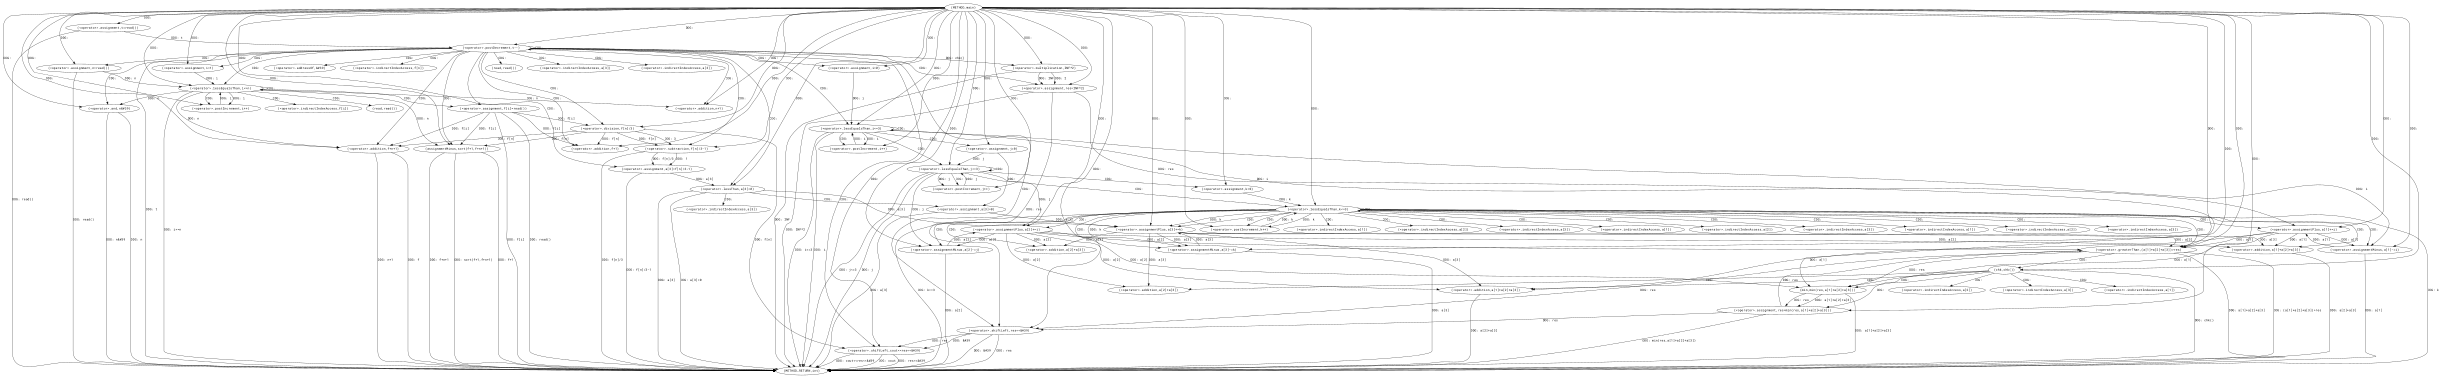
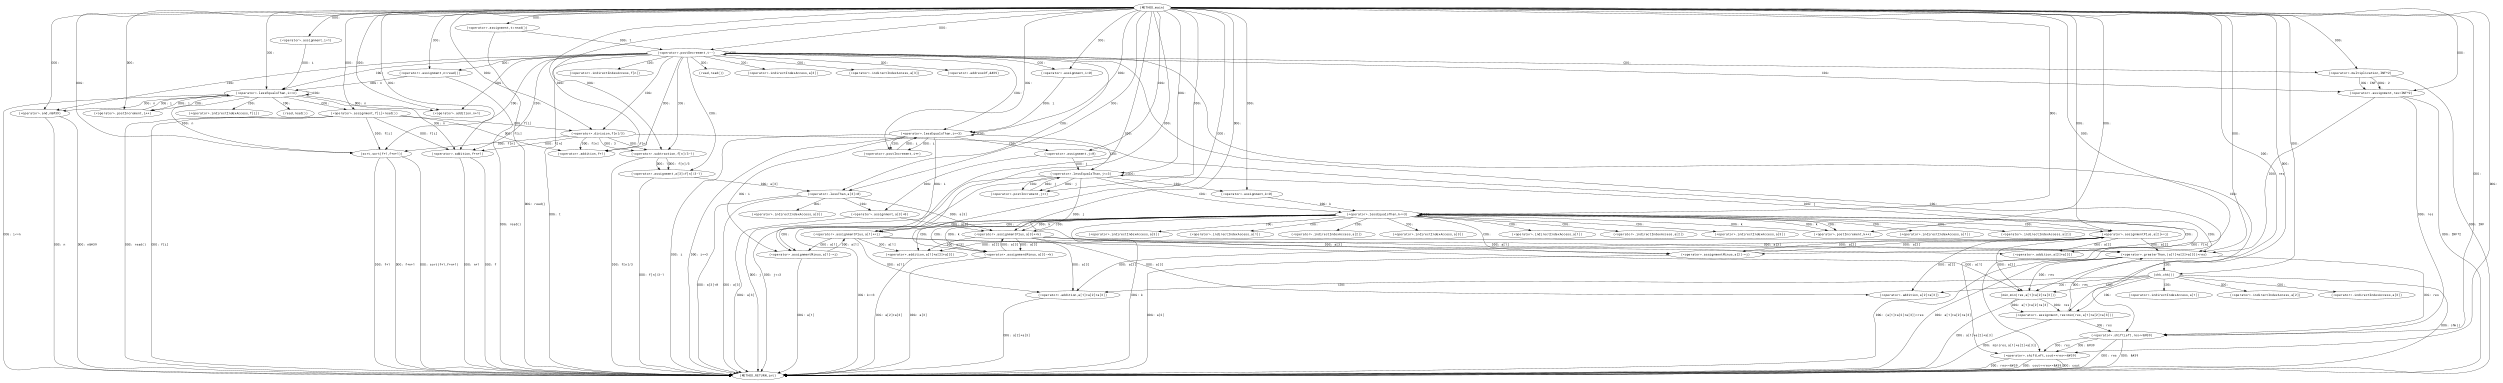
(336, 50) -> none
(955, 58) -> (1628, 63)
(457, 149) -> (382, 154)
